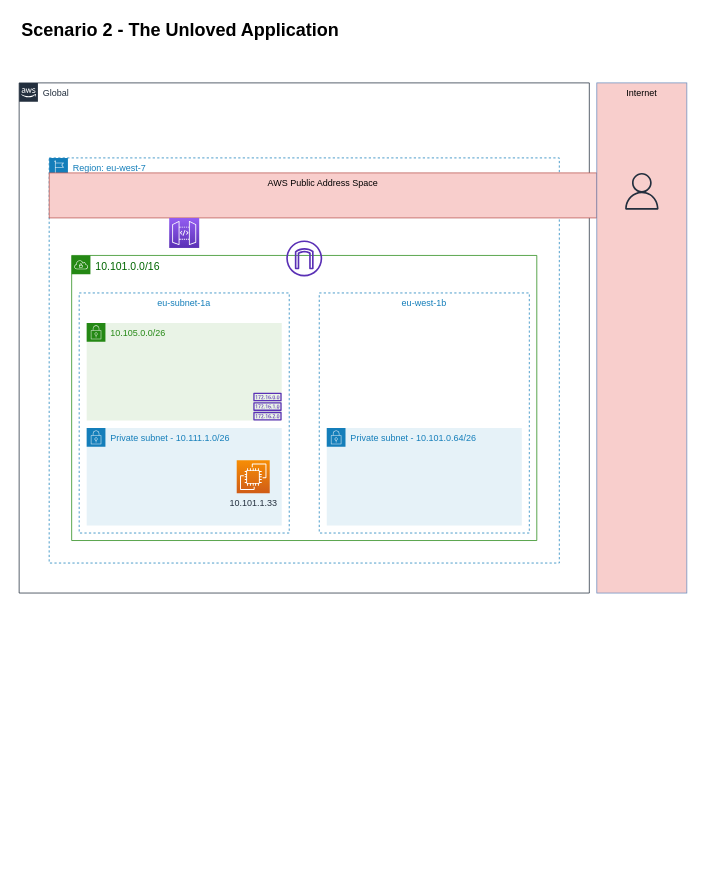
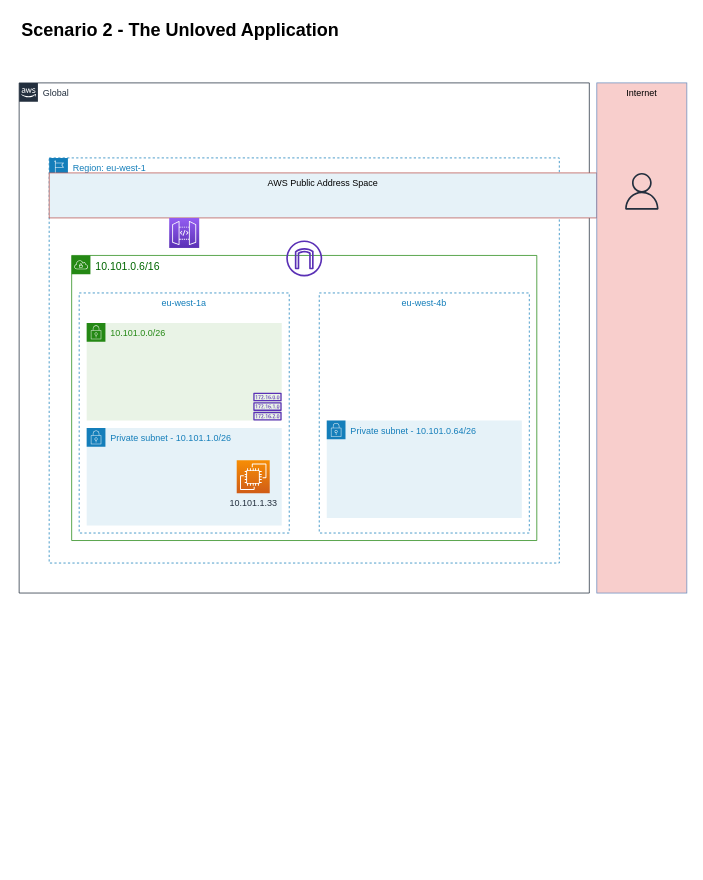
(112, 169) -> (112, 169)
(323, 195) -> (323, 195)
(125, 266) -> (125, 266)
(184, 303) -> (184, 303)
(424, 303) -> (424, 303)
(140, 334) -> (140, 334)
(178, 439) -> (178, 439)
(424, 477) -> (424, 469)
